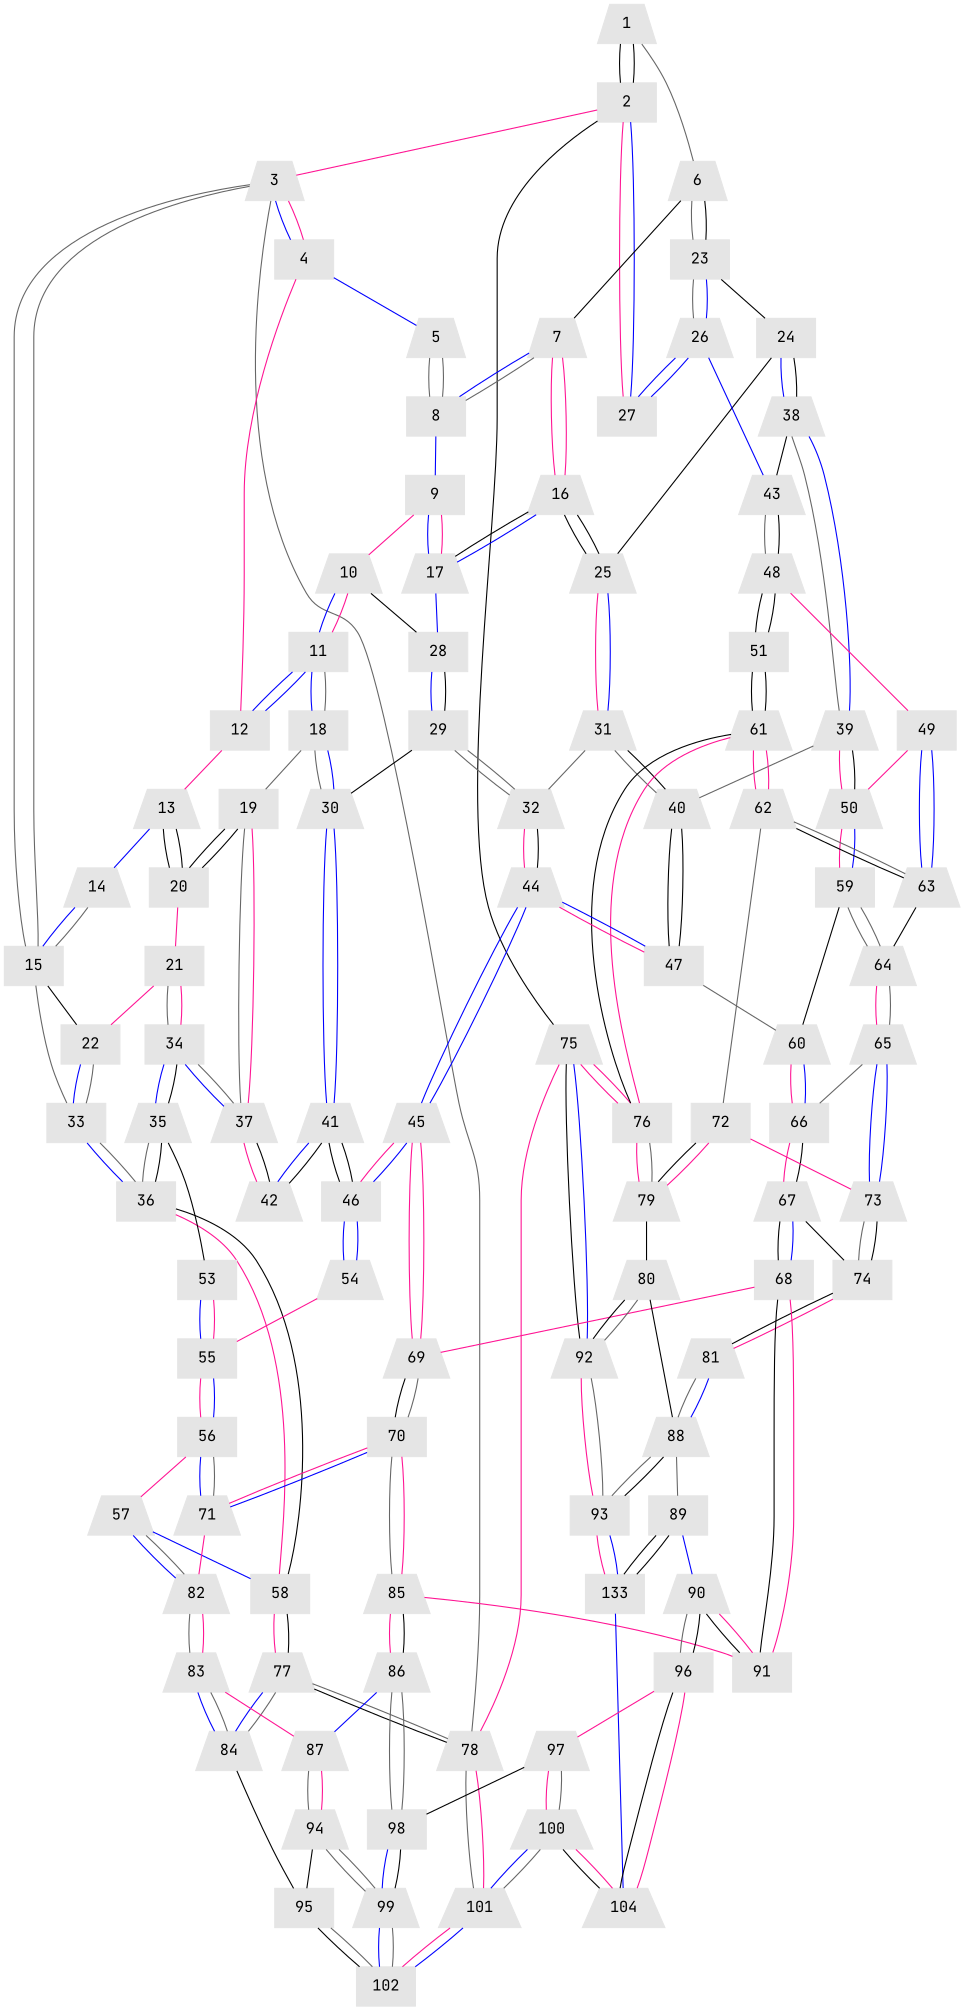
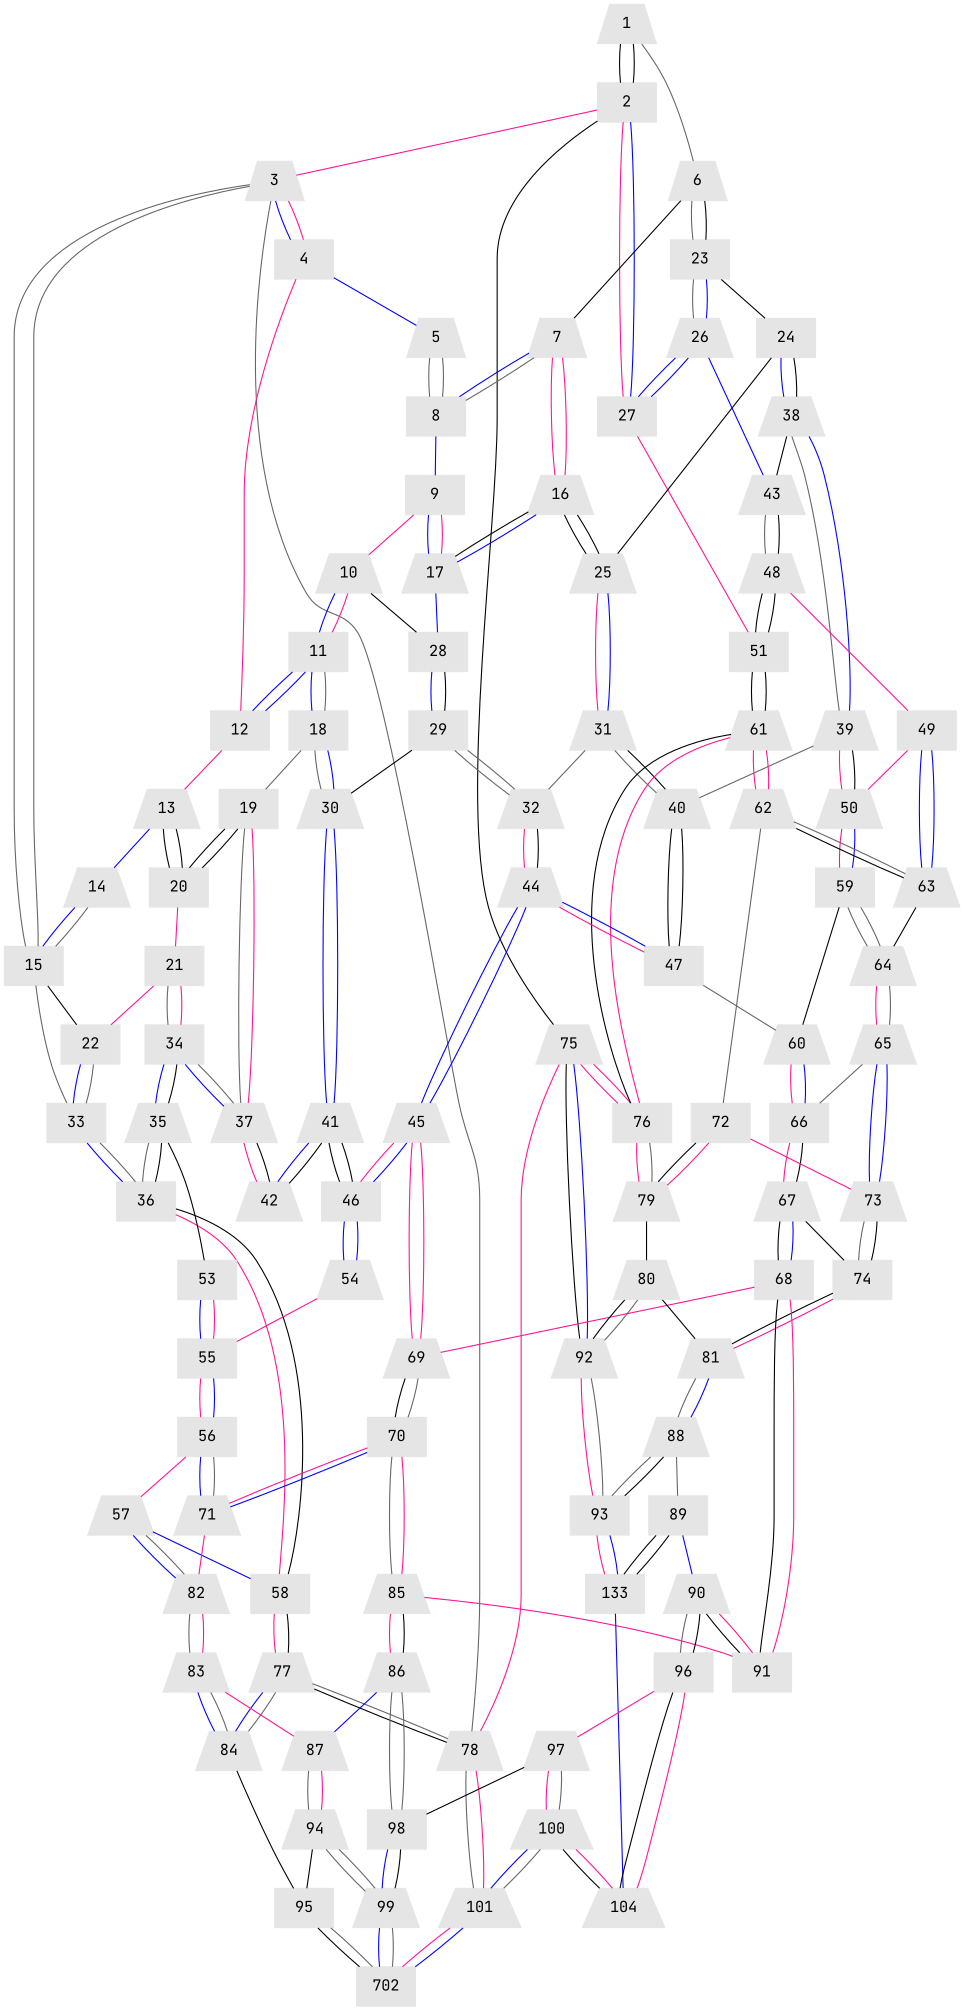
none -> (693, 534)
(661, 1358) -> (679, 1319)
(386, 1986) -> (386, 1986)
